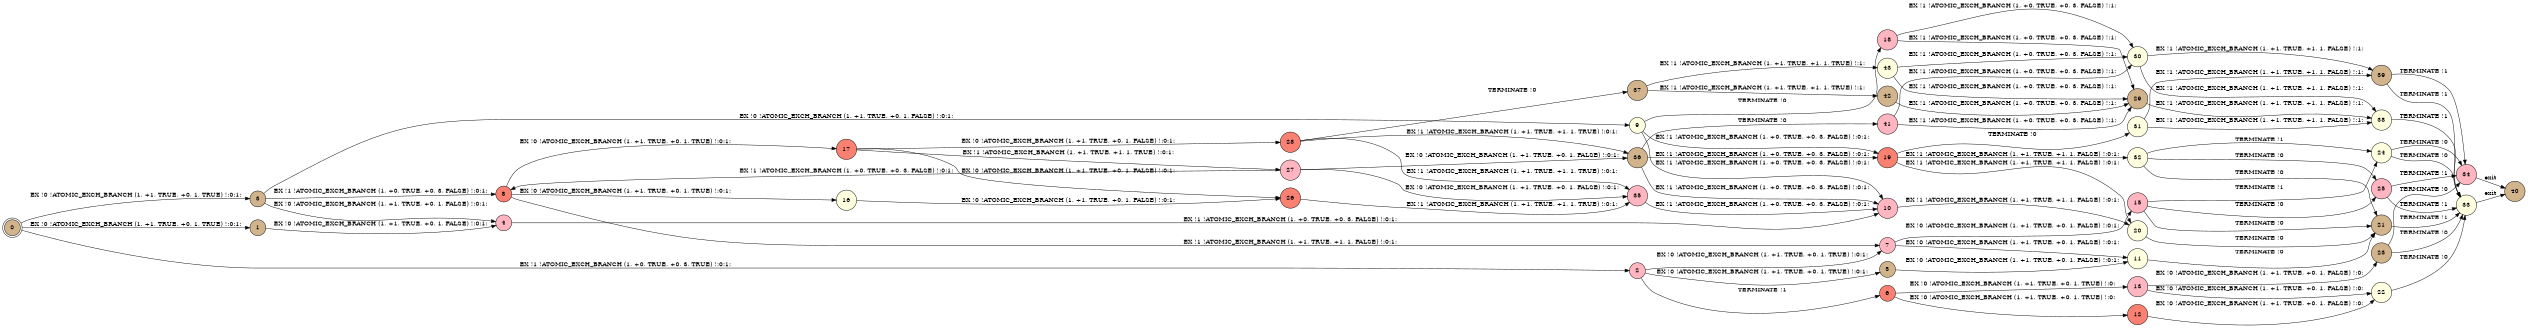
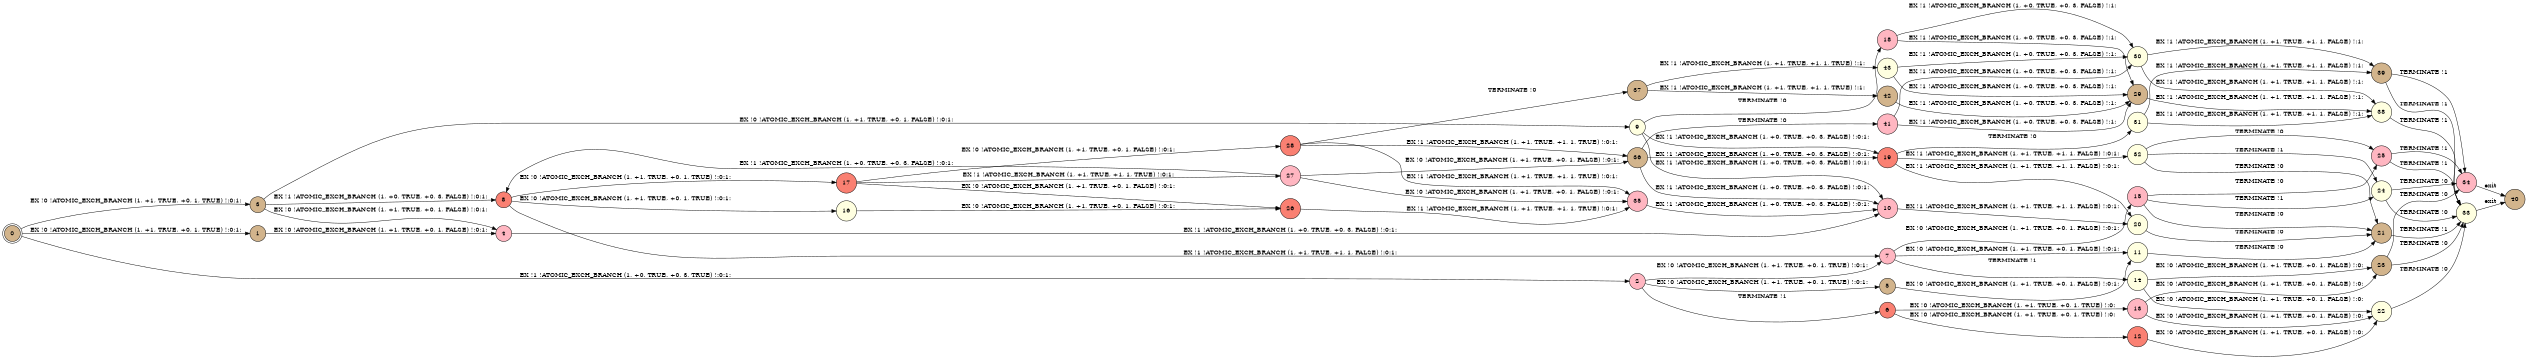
none -> (2138, 280)
